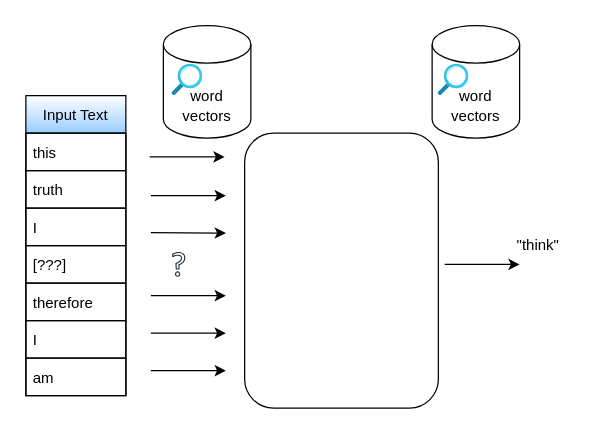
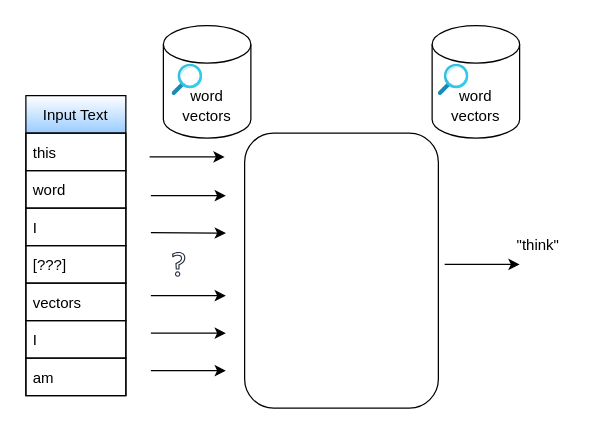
(54, 190) -> (49, 190)
(70, 303) -> (62, 303)
